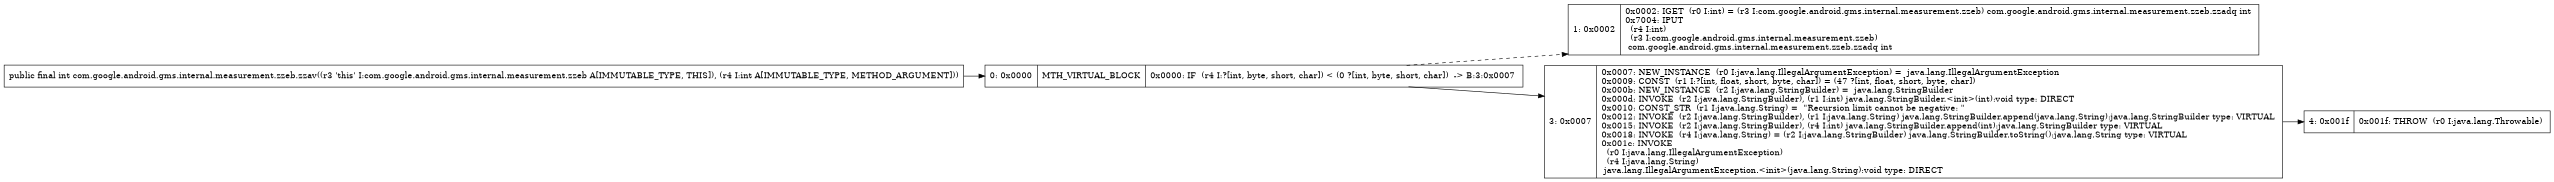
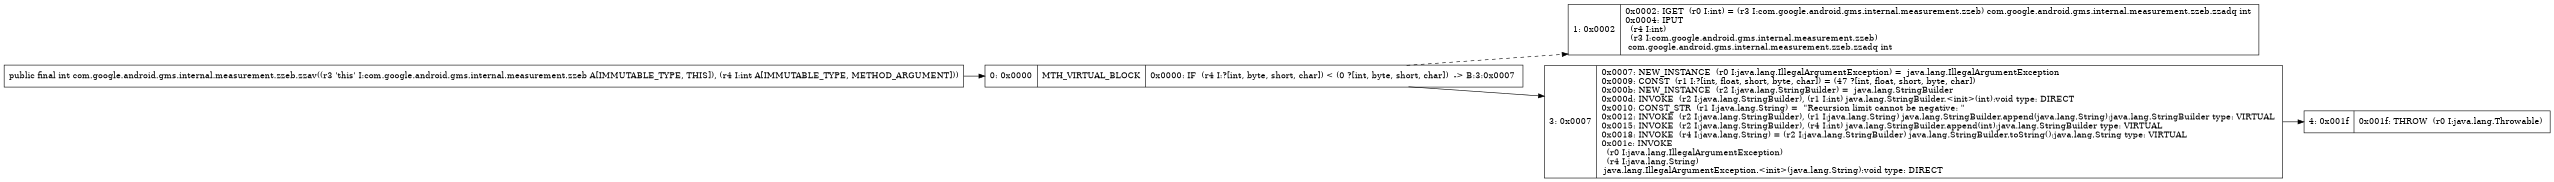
(1657, 21) -> (1657, 21)
